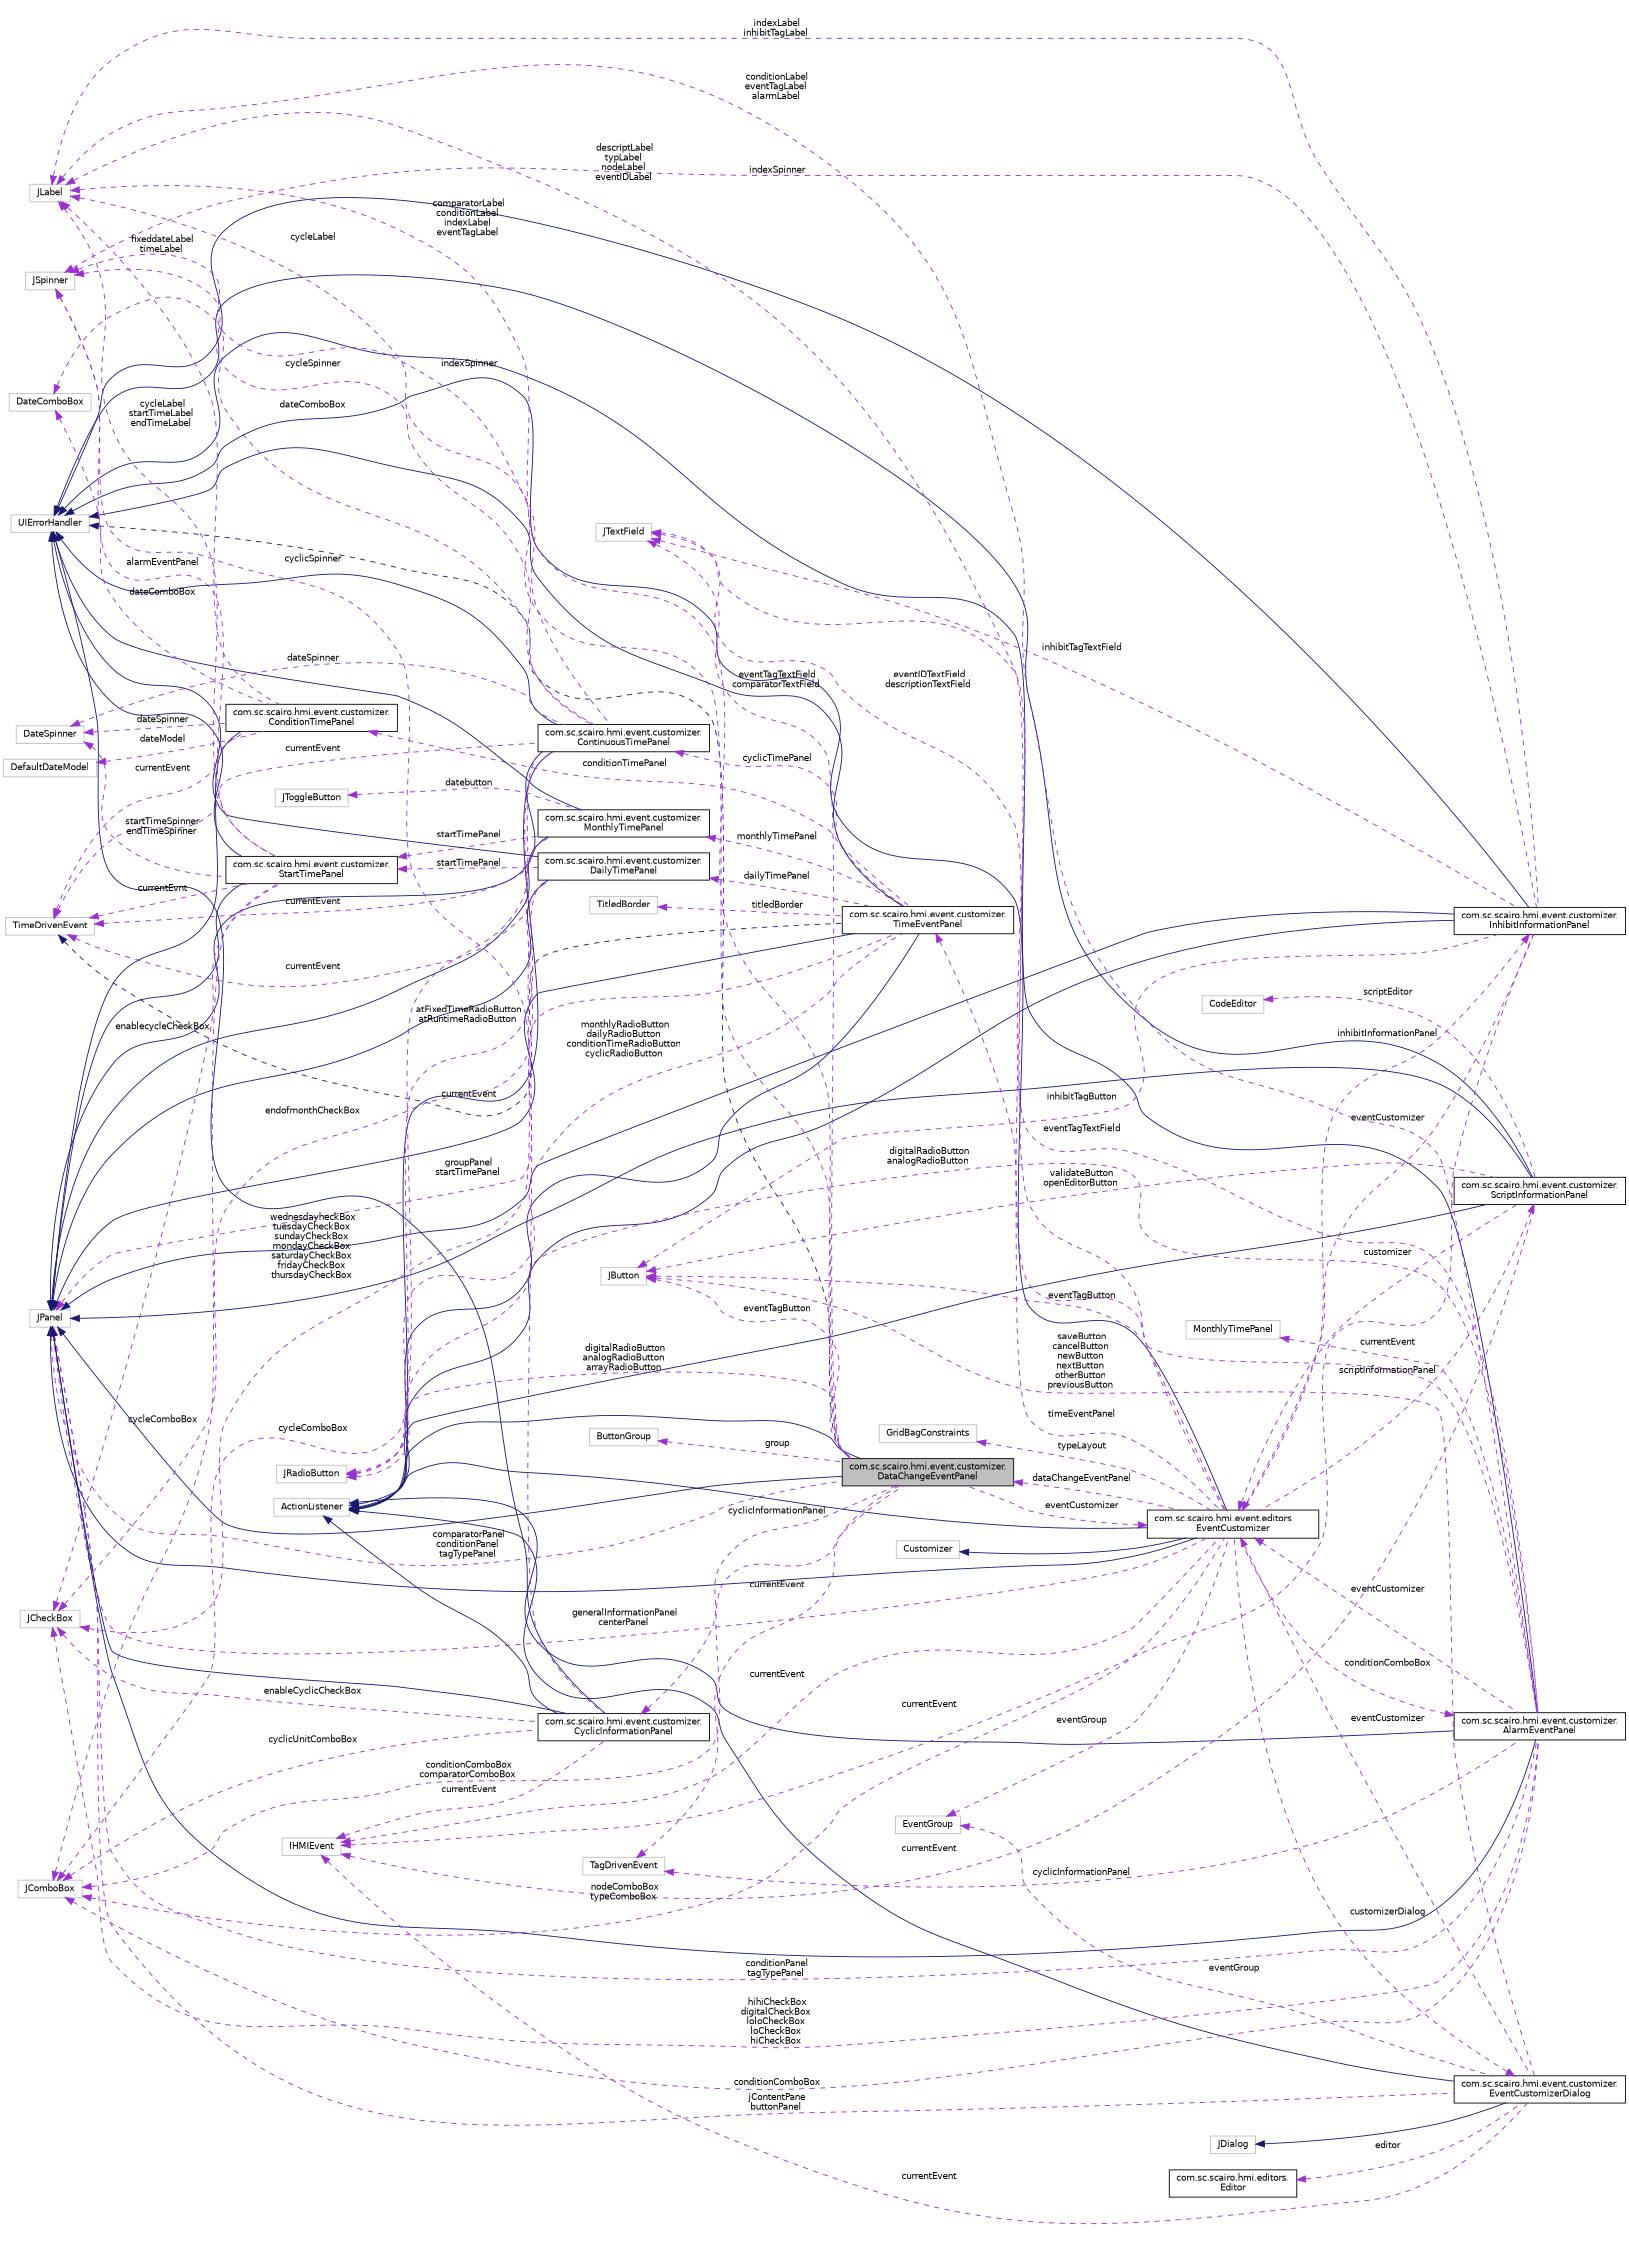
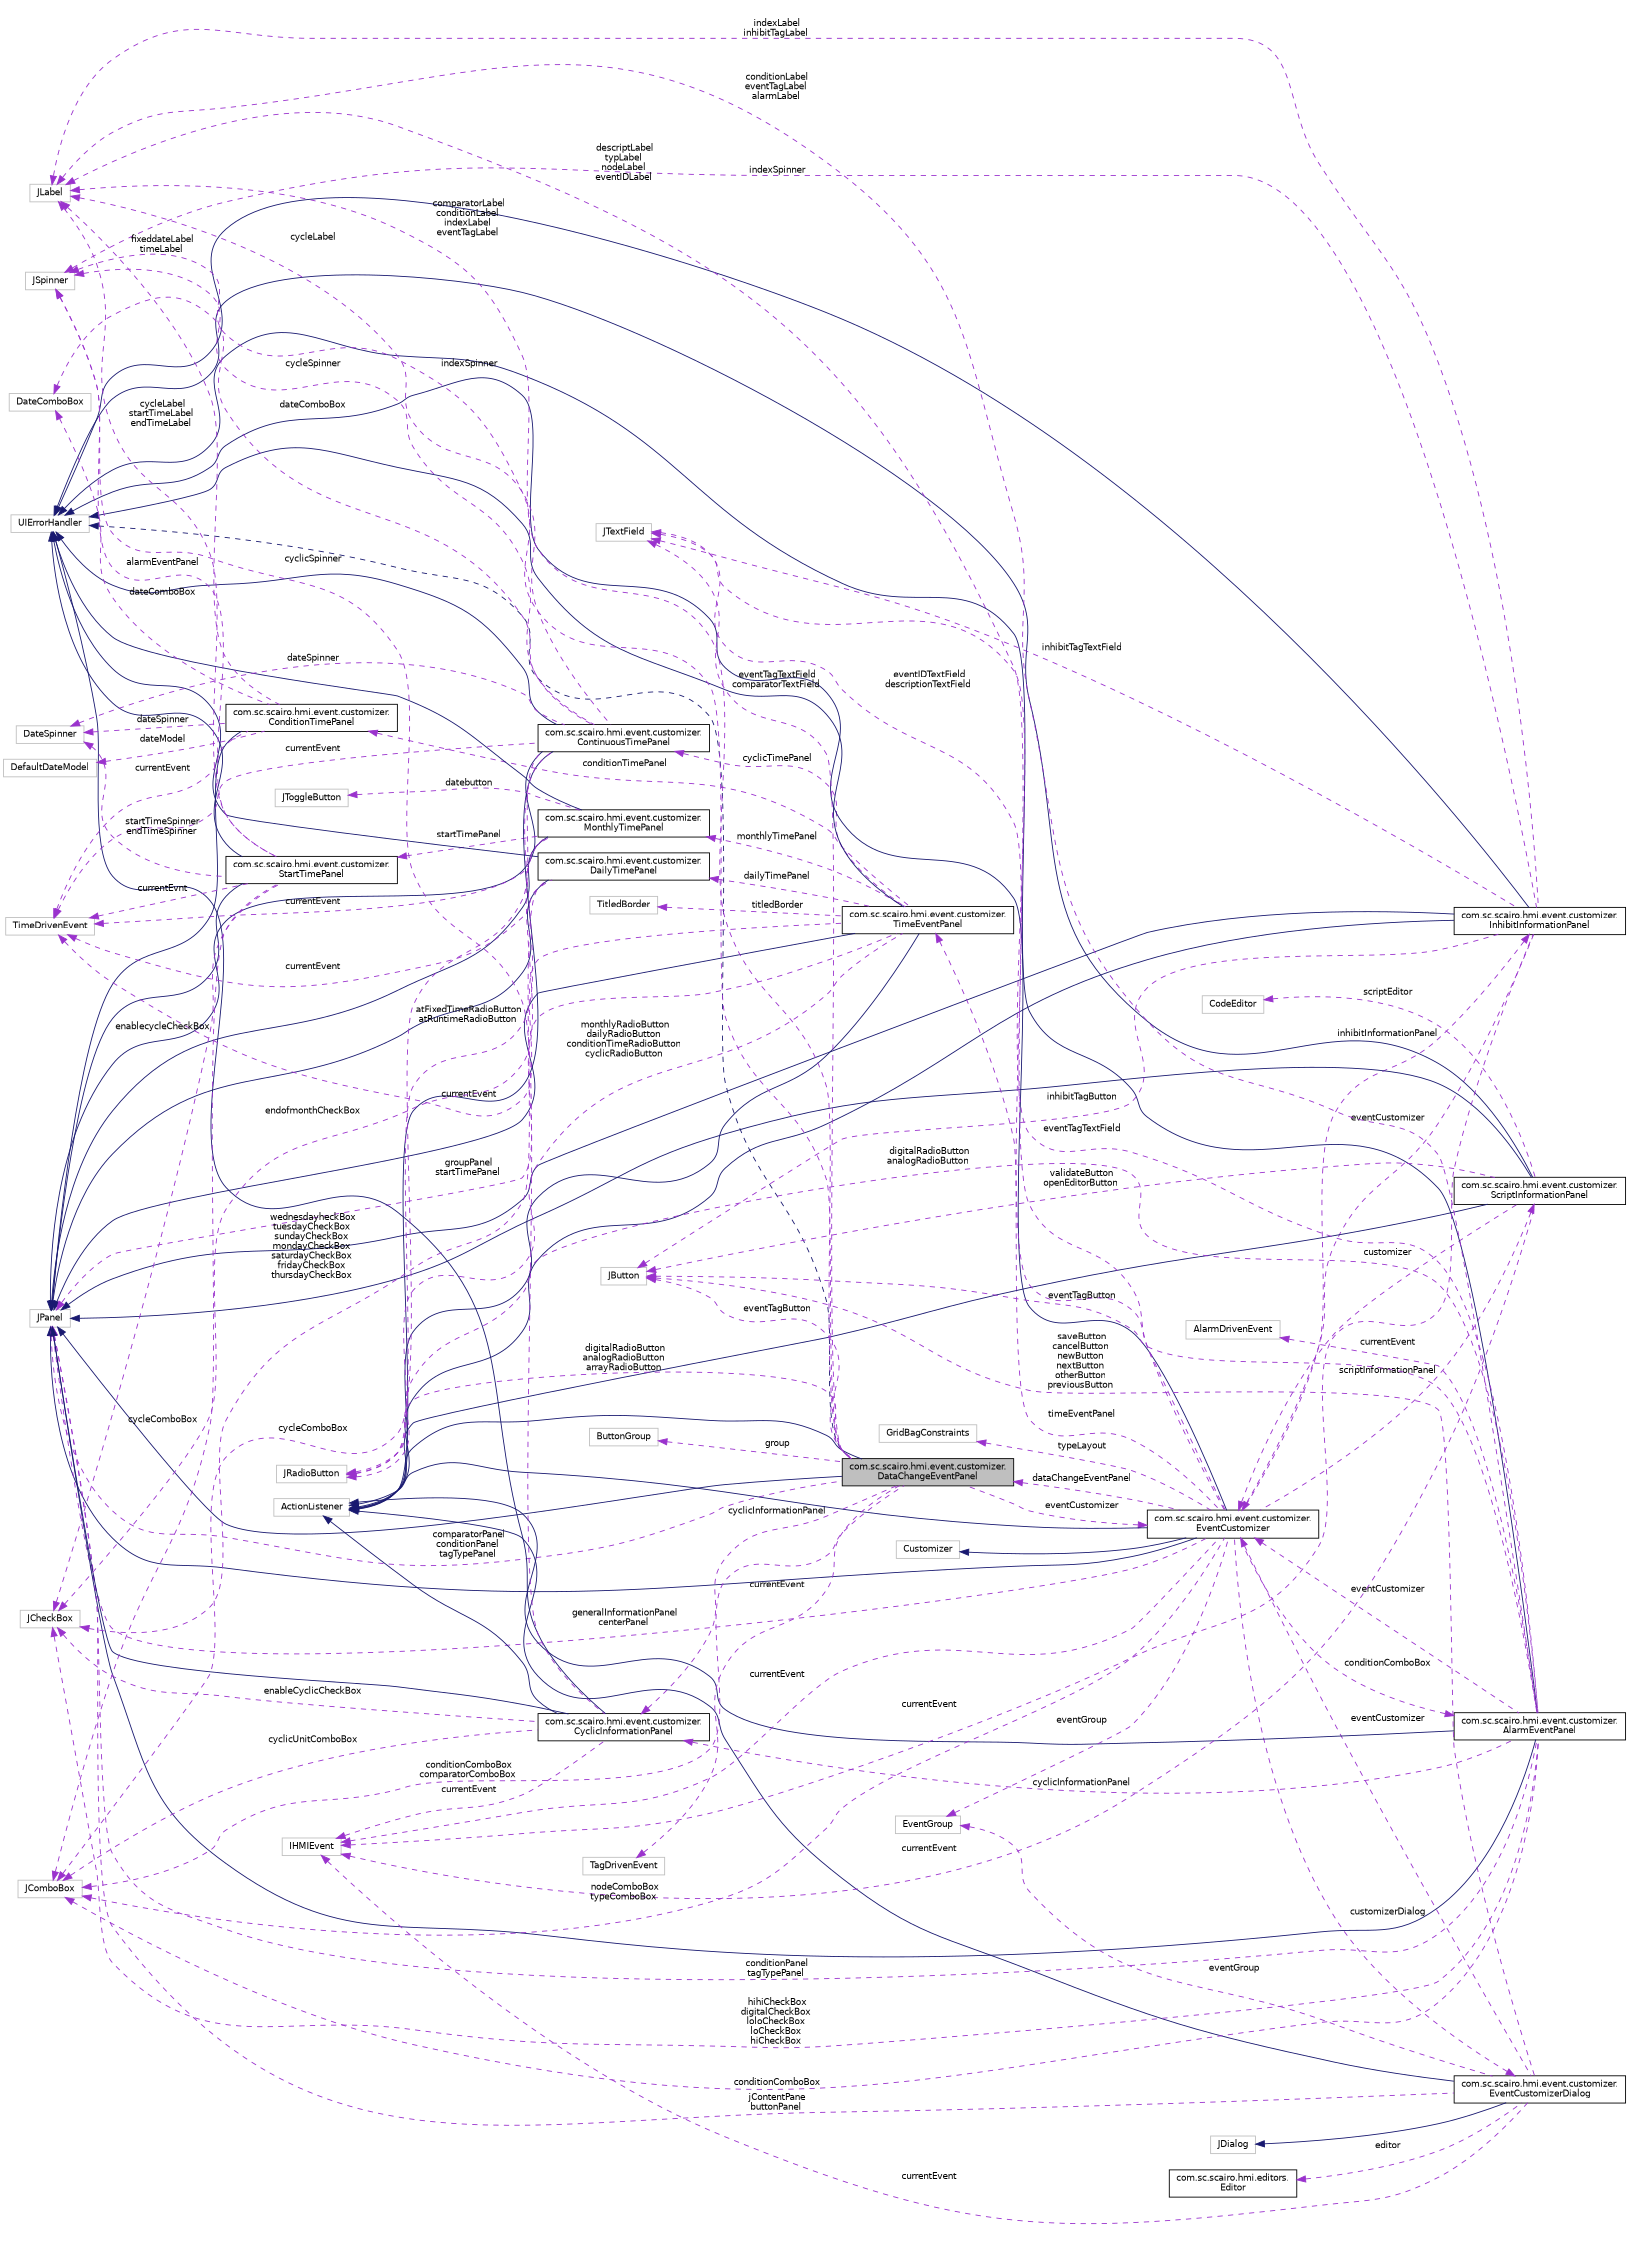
(472, 868) -> none
(500, 1113) -> (500, 1113)
(1233, 1330) -> (1233, 1330)
(1233, 1524) -> (1233, 1524)
(1111, 1879) -> (1105, 1792)
